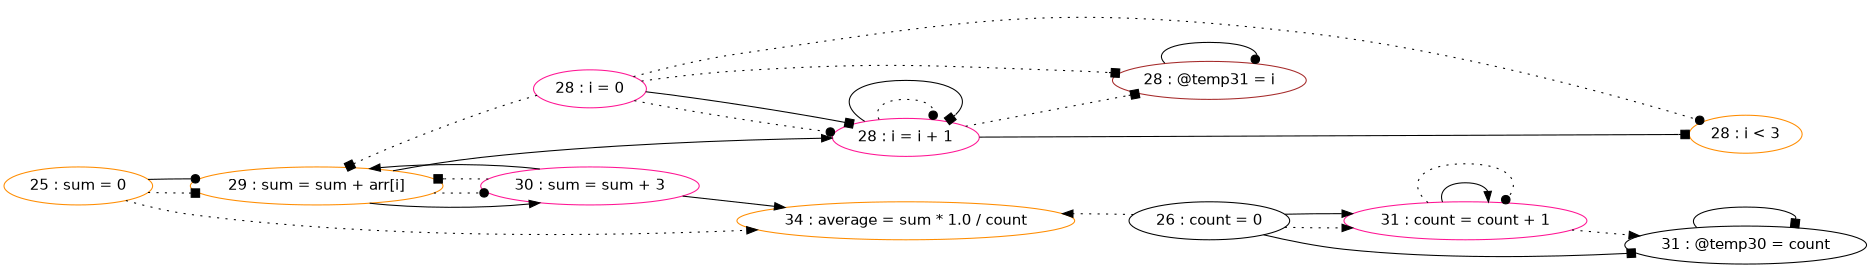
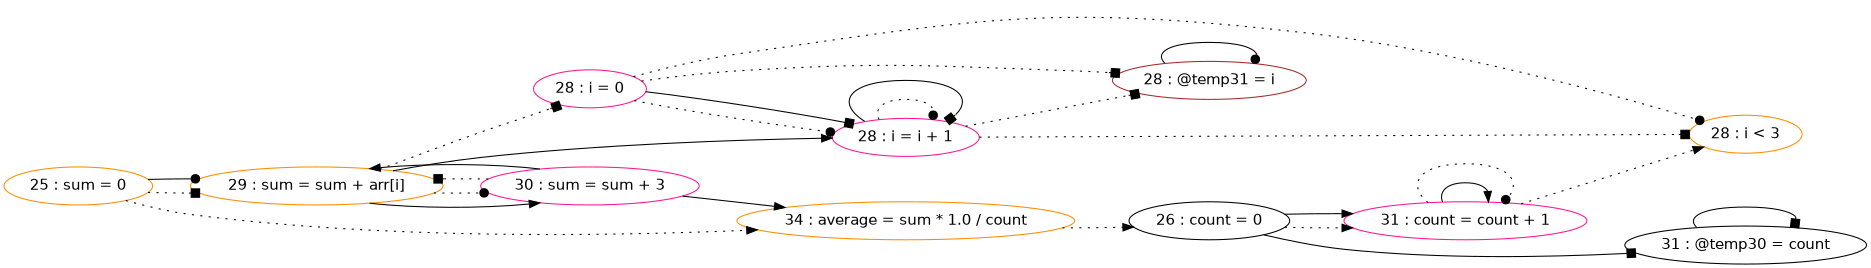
(445, 126) -> (465, 138)
(1329, 136) -> (1329, 136)
(1103, 214) -> (1093, 228)
(1600, 232) -> (1607, 177)
